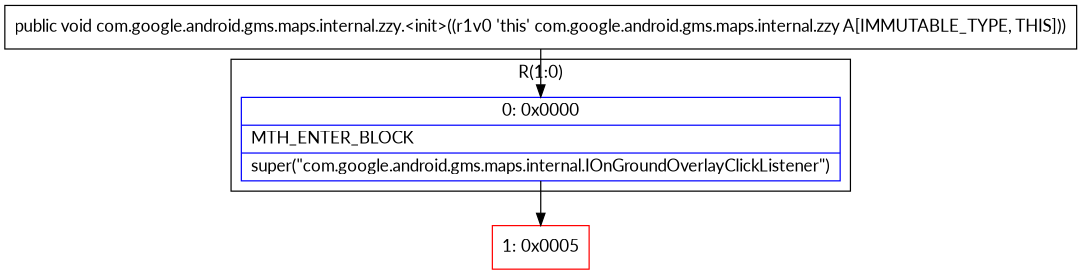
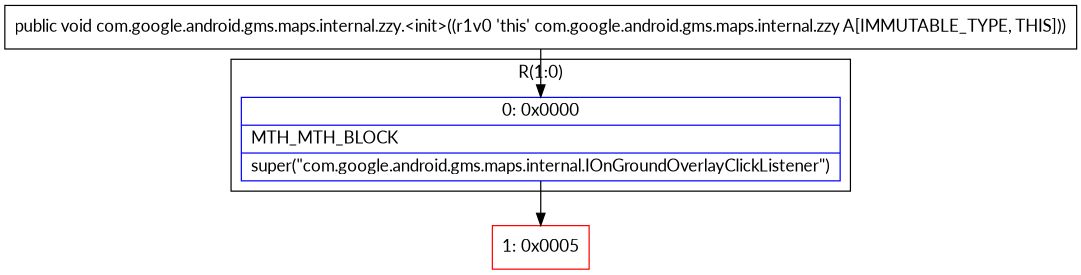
(333, 139) -> (325, 139)
